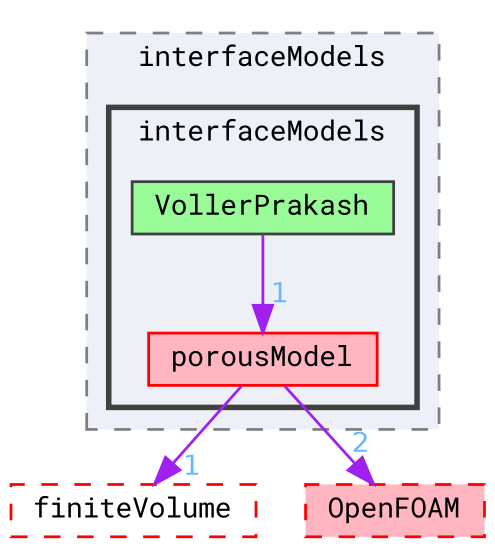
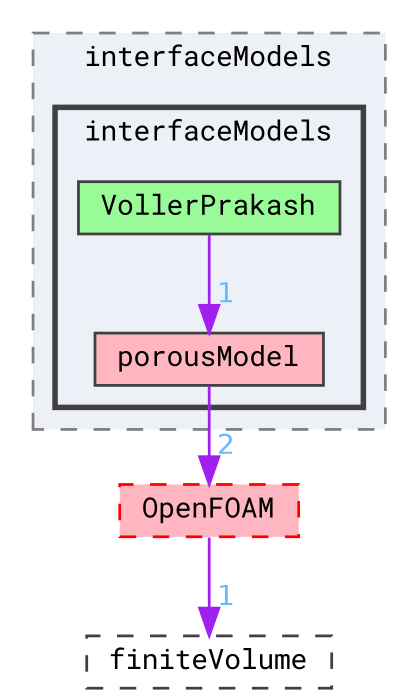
(263, 359) -> (209, 359)
(207, 424) -> (209, 573)
(134, 511) -> (209, 662)
